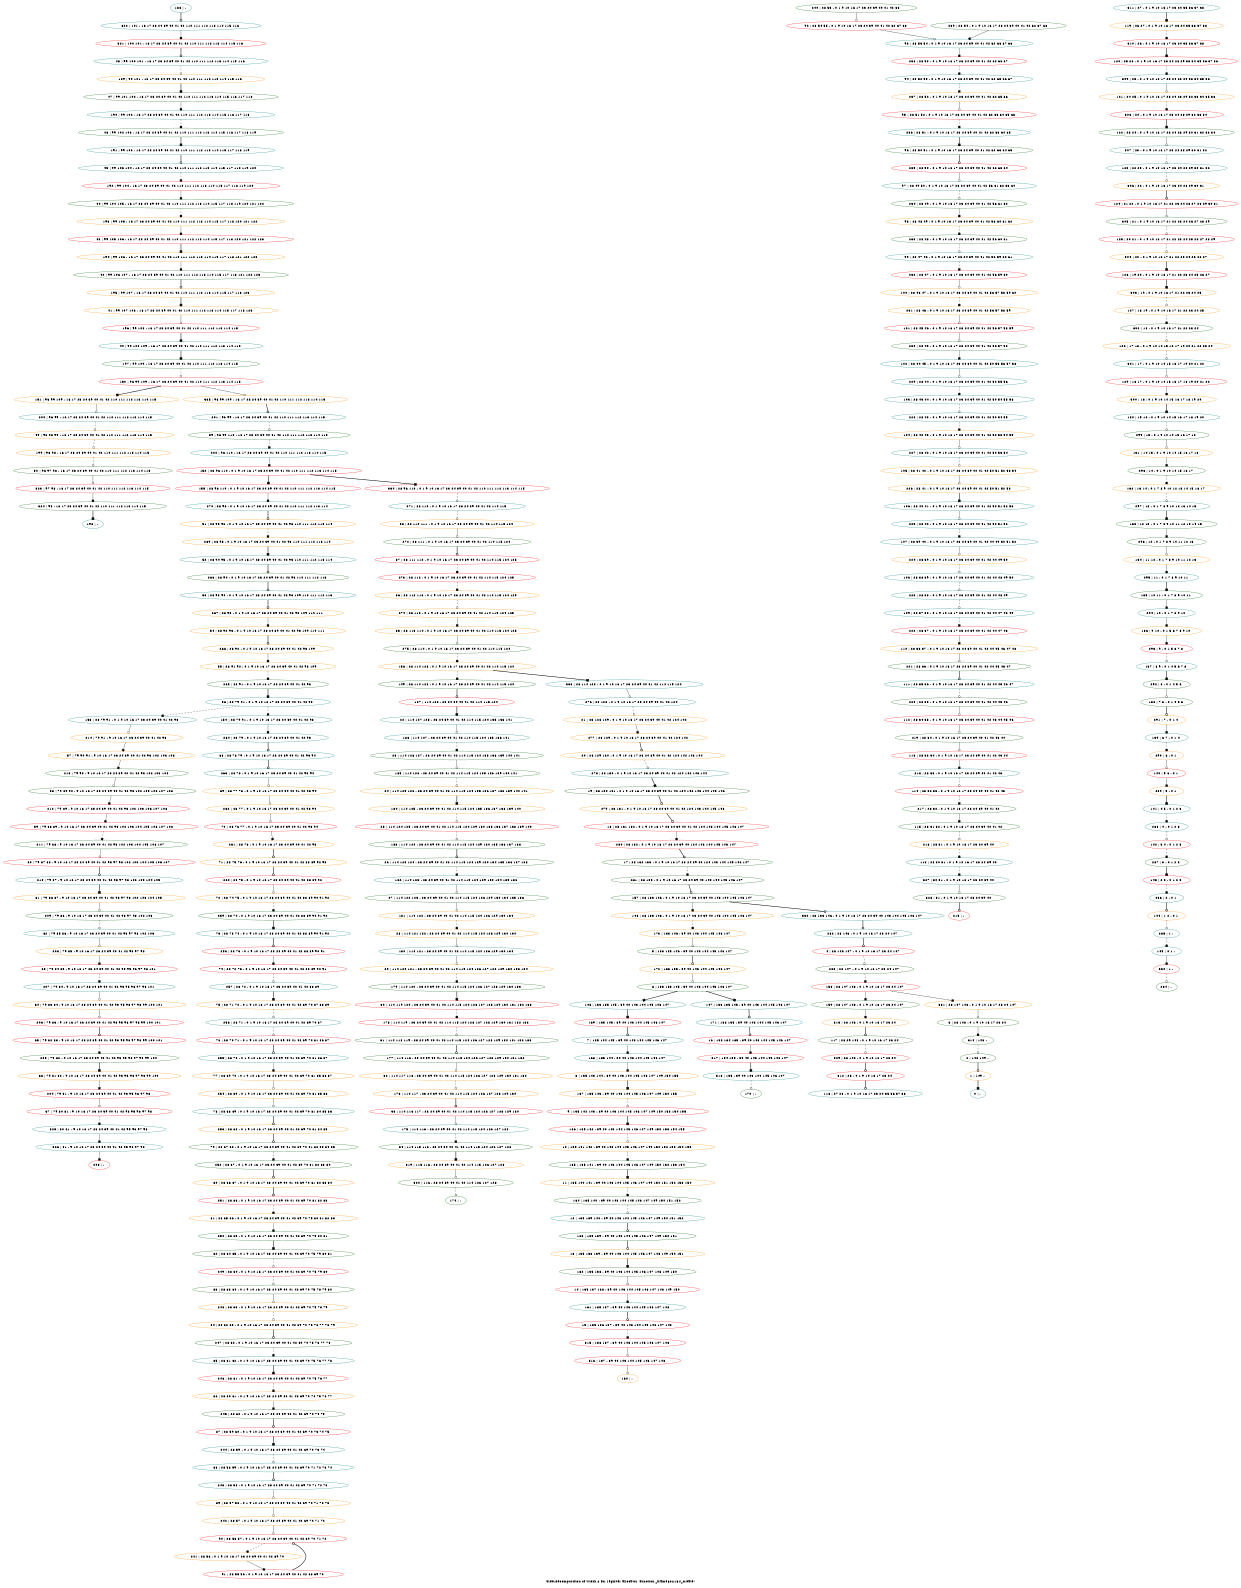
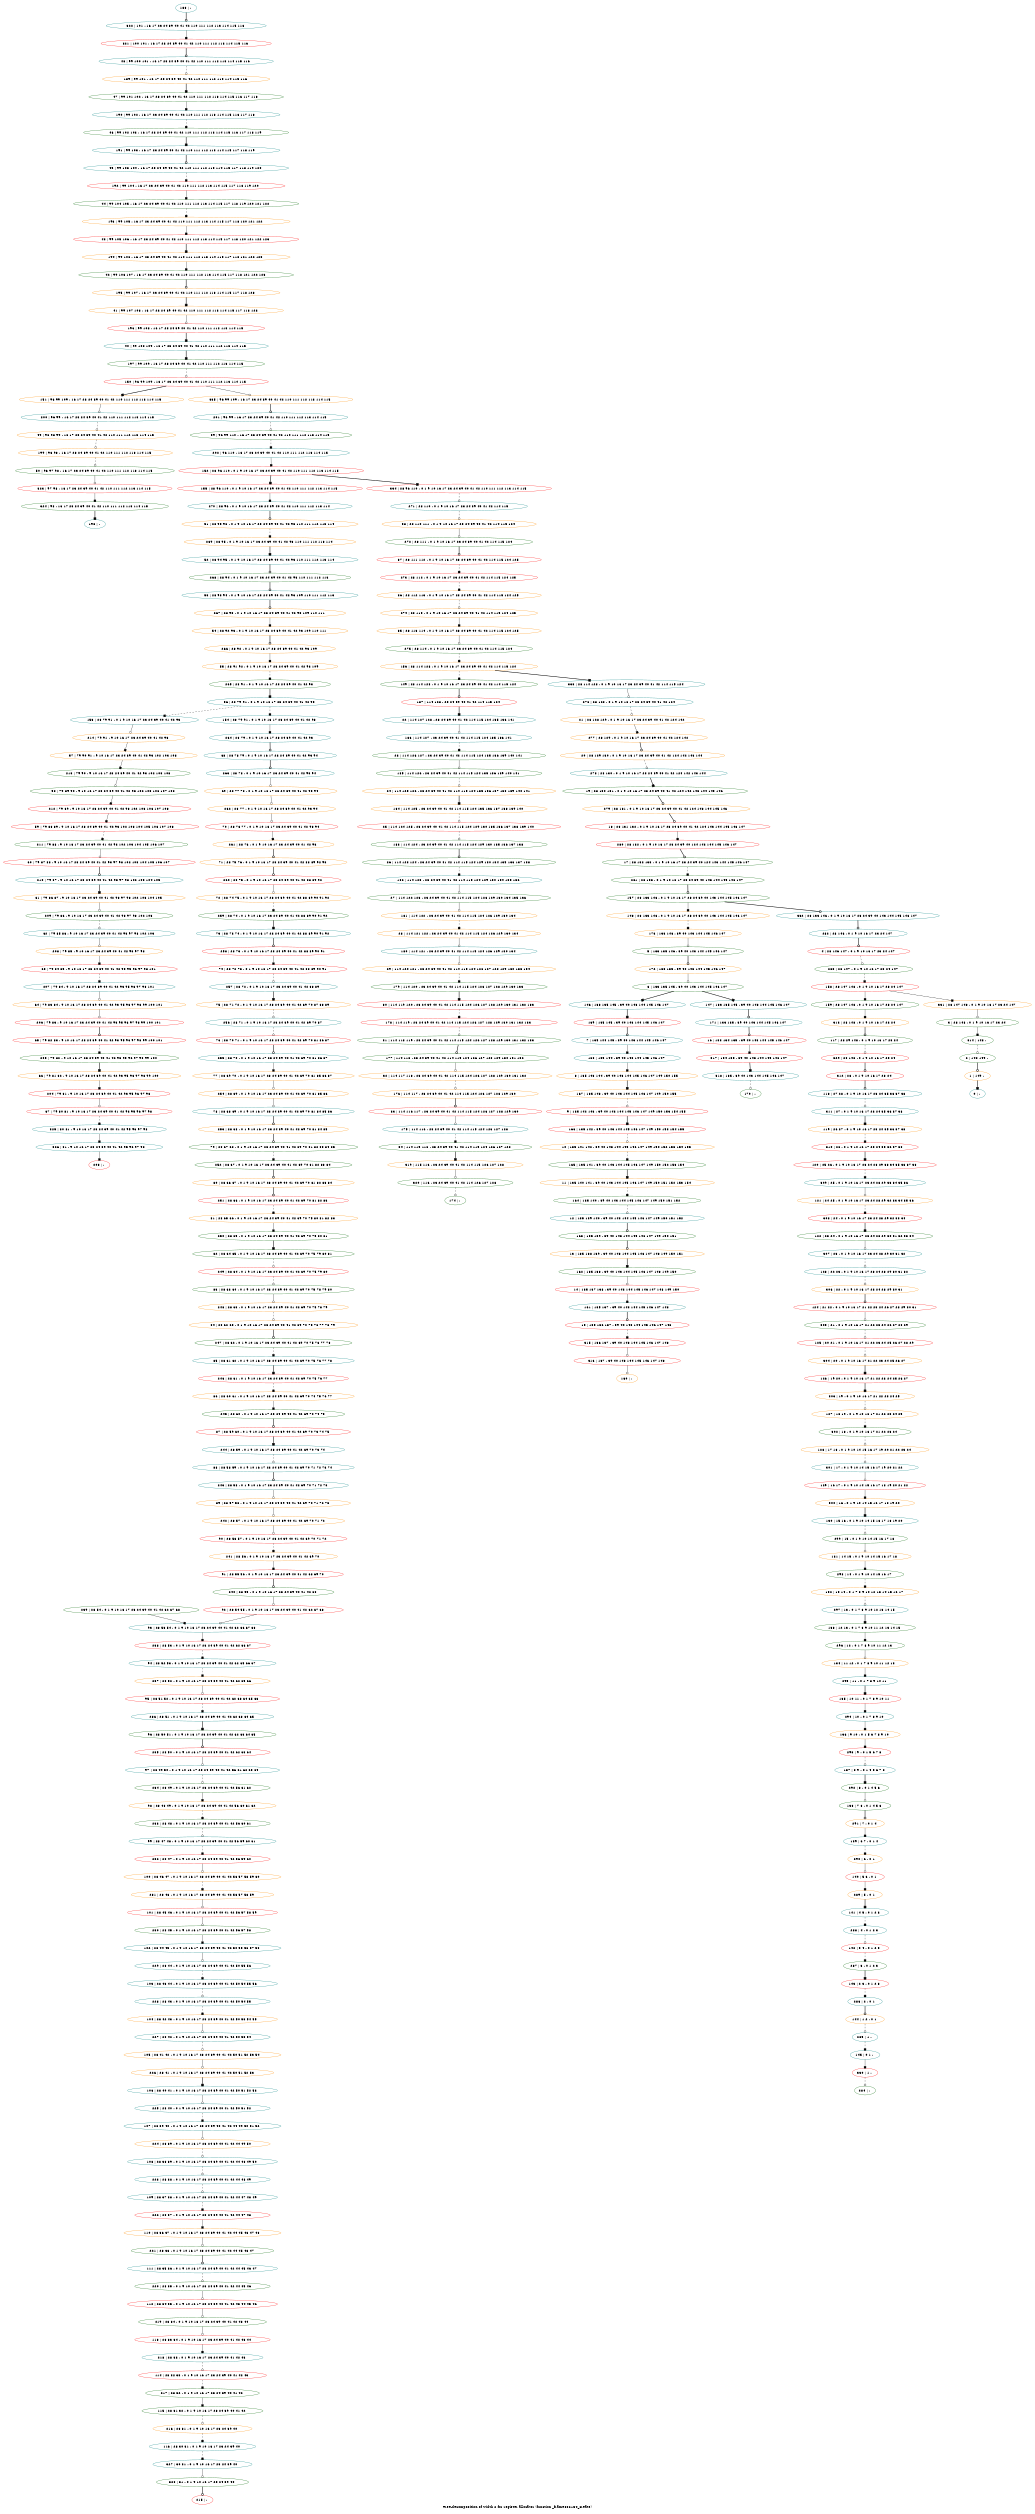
(1167, 595) -> (865, 1699)
none -> (865, 1102)
(306, 1558) -> (273, 1582)
